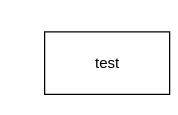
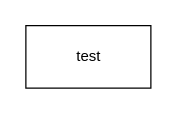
(107, 63) -> (88, 57)
